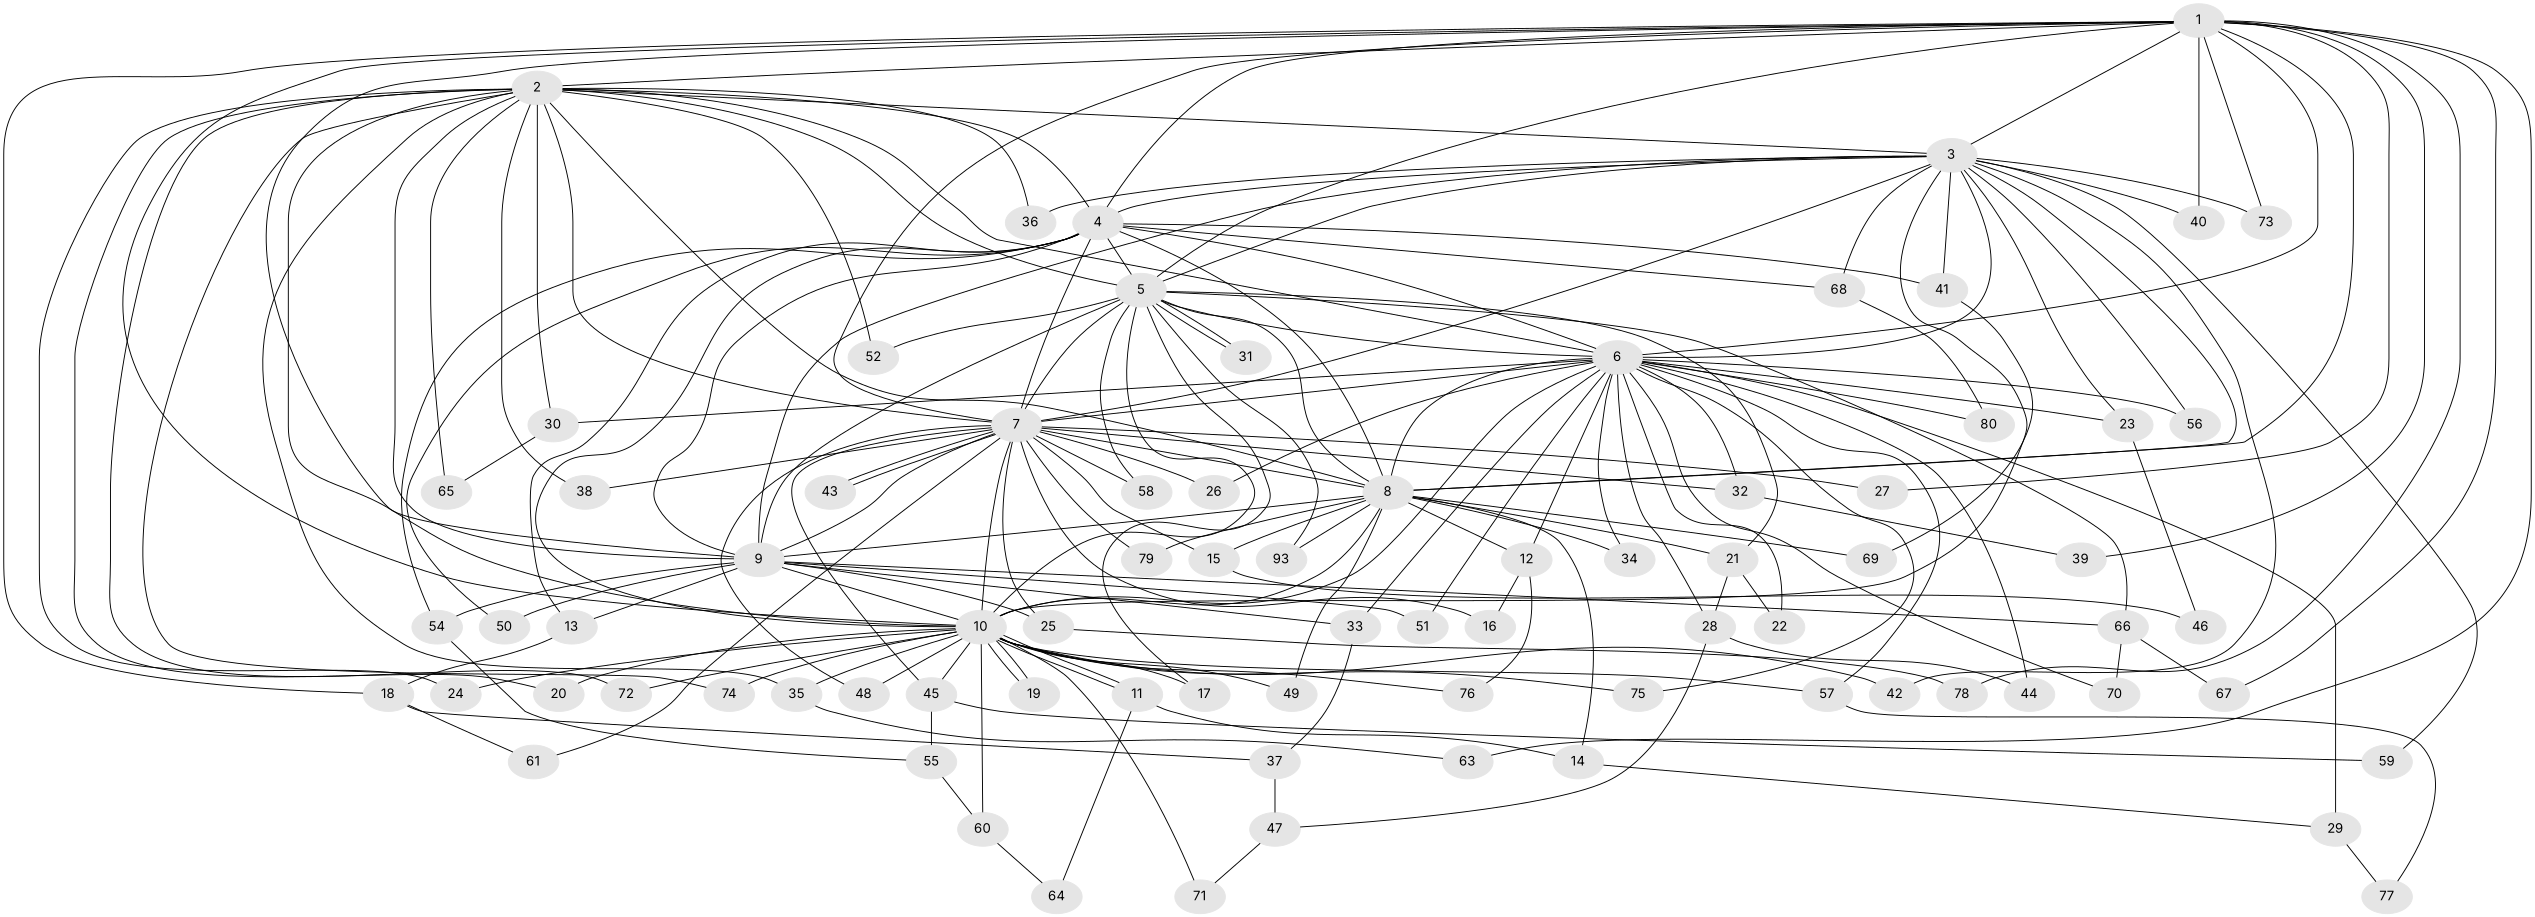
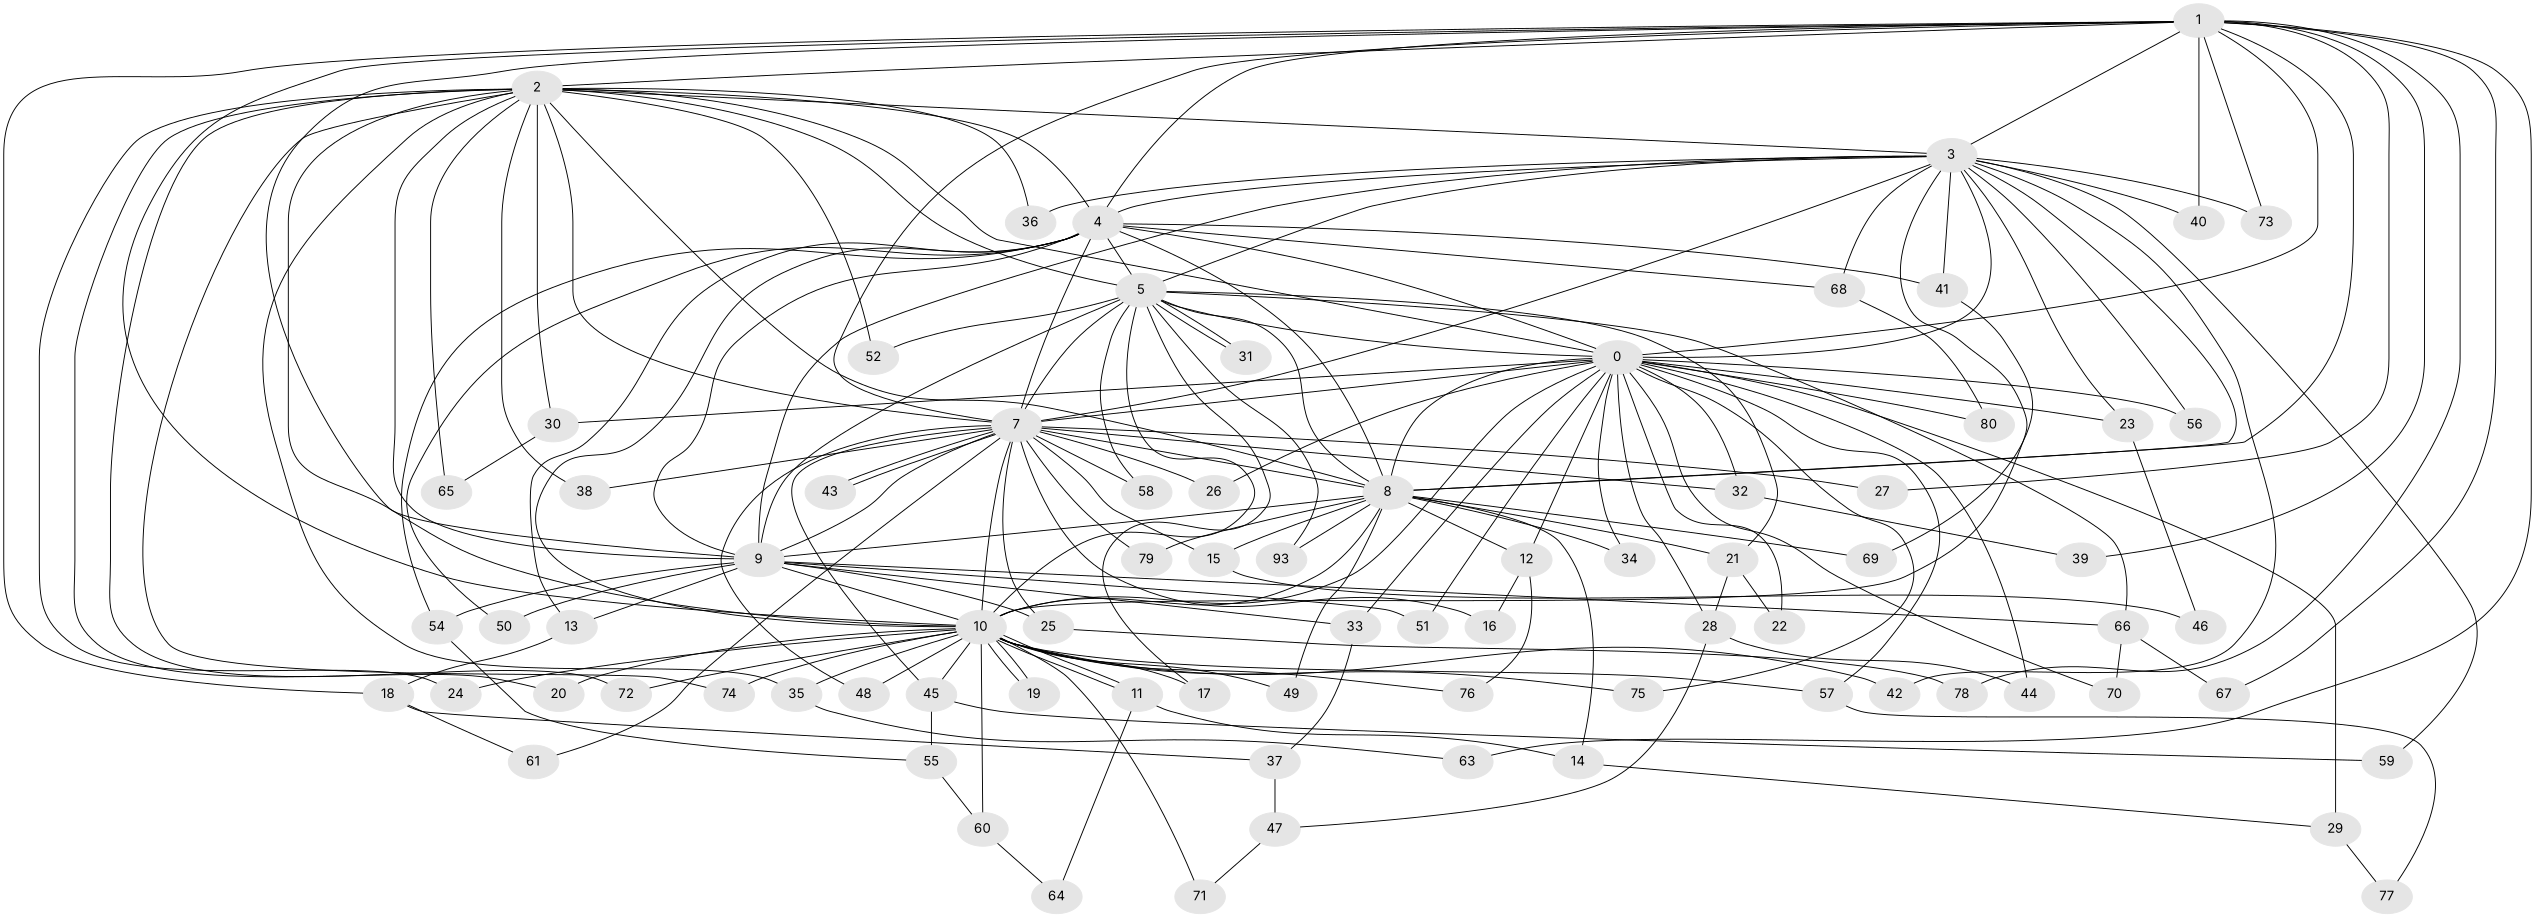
(1651, 98) -> none
(1618, 358) -> (1618, 358)
